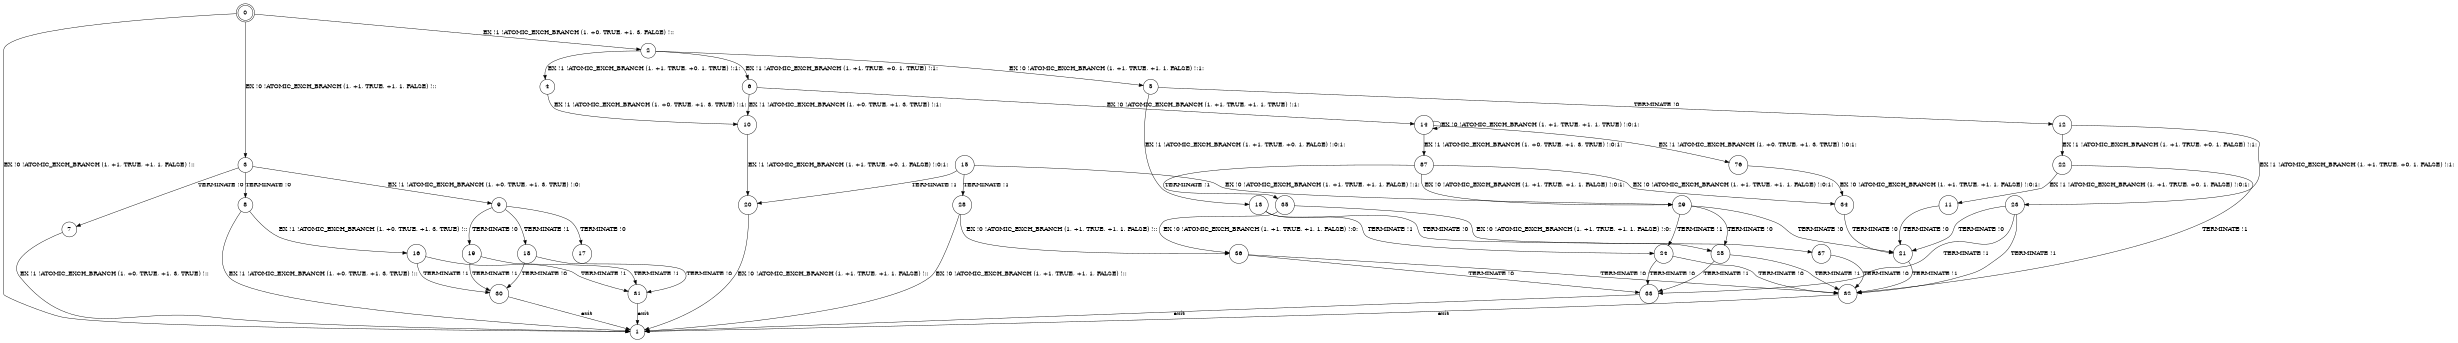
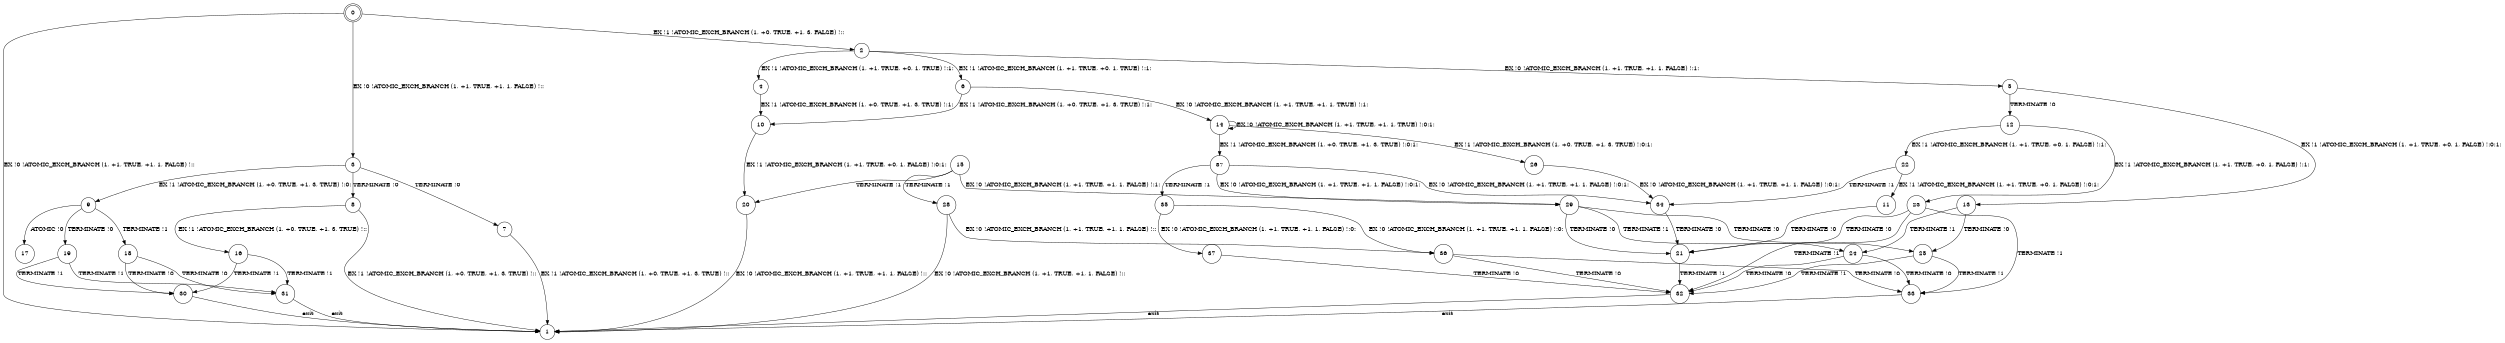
(1738, 165) -> (1534, 165)
(603, 229) -> (47, 229)
(2155, 240) -> (1787, 198)
